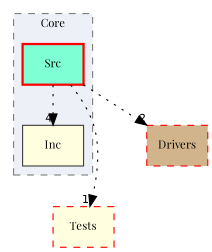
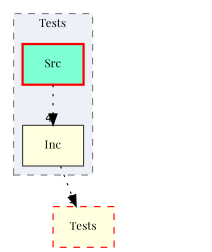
(53, 24) -> (53, 24)
(96, 137) -> (67, 182)
(177, 146) -> none
